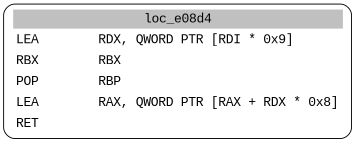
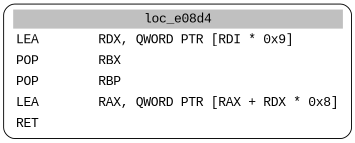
(69, 60) -> (69, 60)
